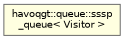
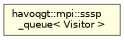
(62, 20) -> (62, 20)
